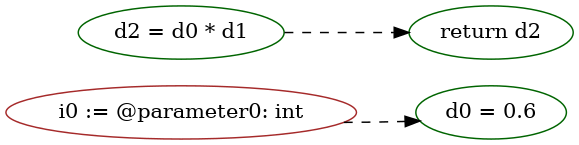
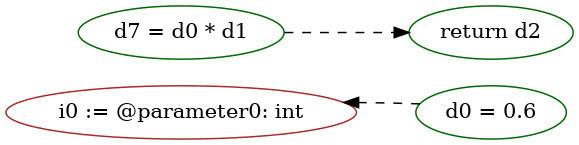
(181, 33) -> (181, 33)
(374, 122) -> (389, 103)
